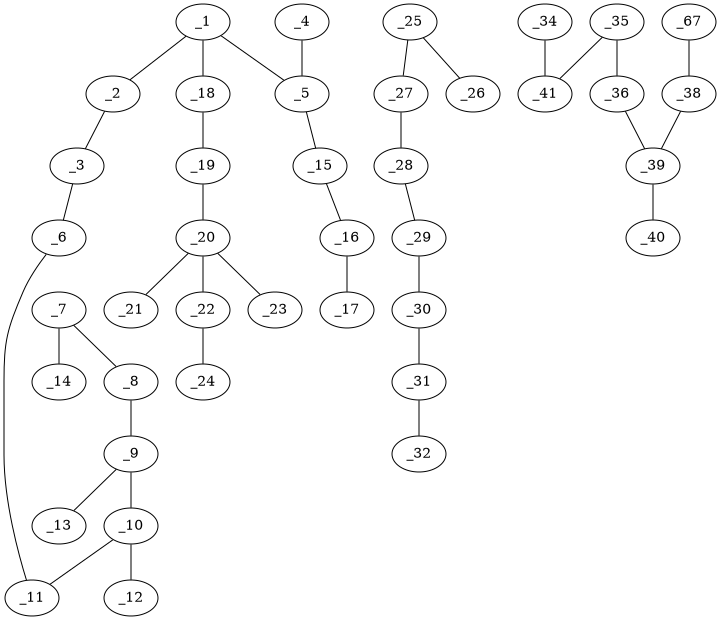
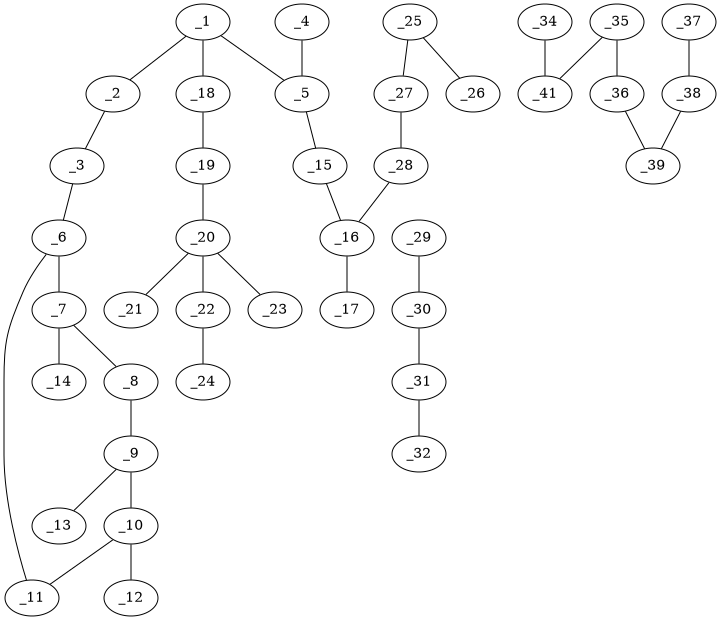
(689, 22) -> (689, 22)
(410, 202) -> (374, 202)
(653, 238) -> none
none -> (59, 274)
